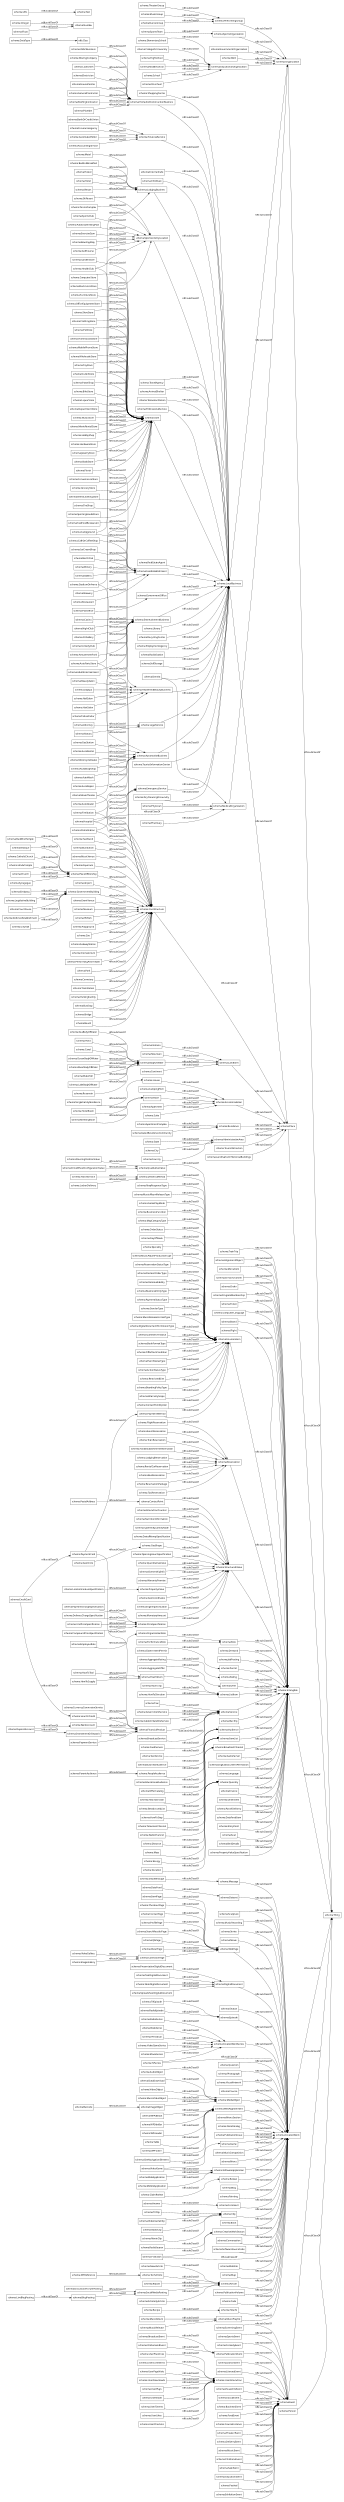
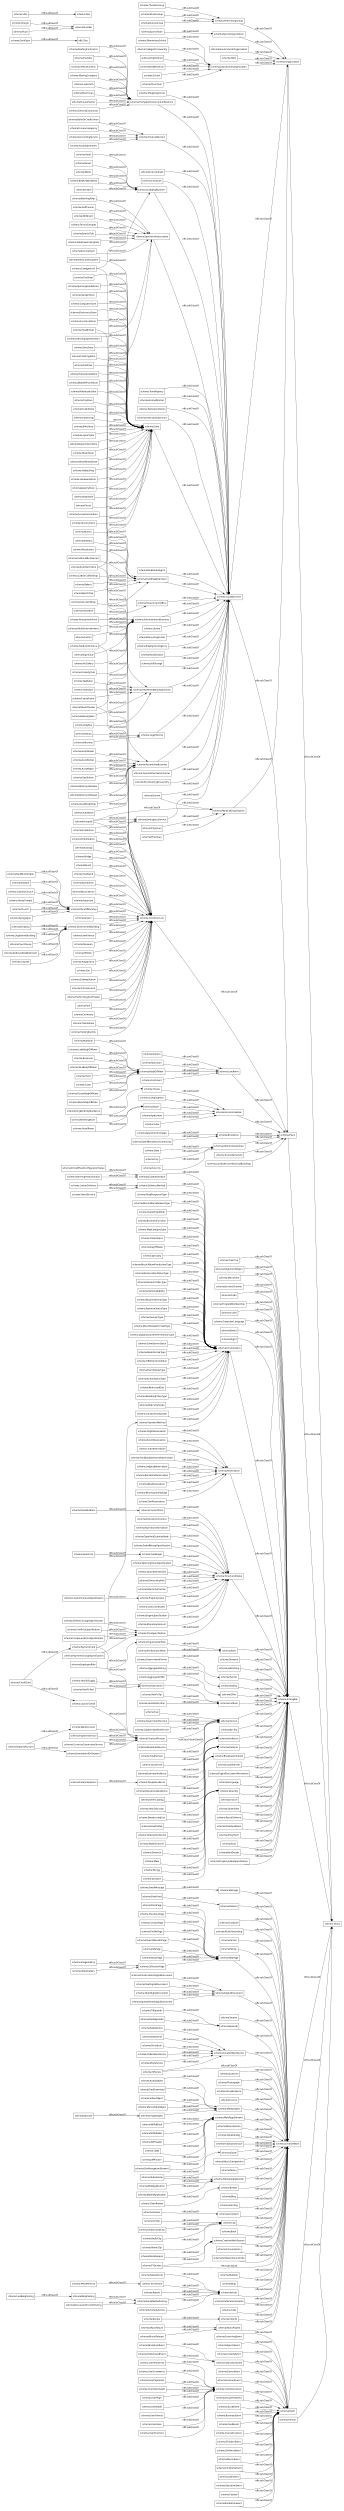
(117, 383) -> (117, 420)
none -> (84, 795)
